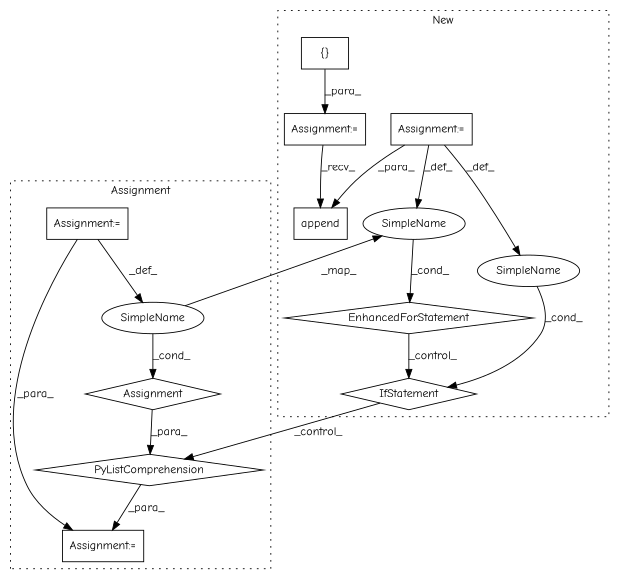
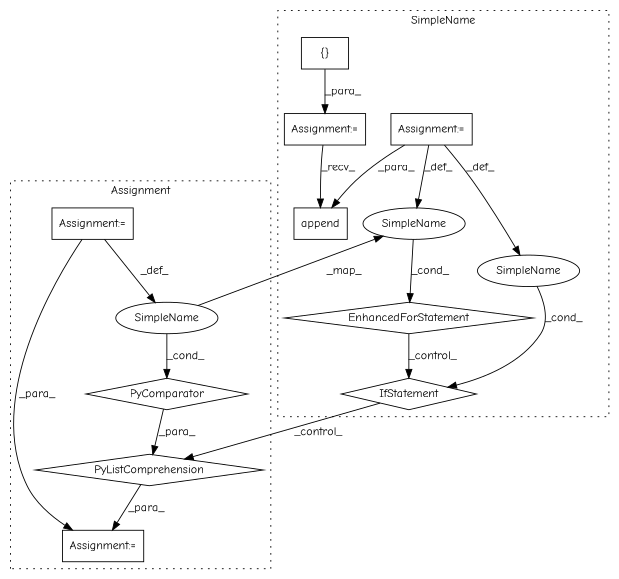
(443, 21) -> (443, 21)
(153, 394) -> (167, 394)
